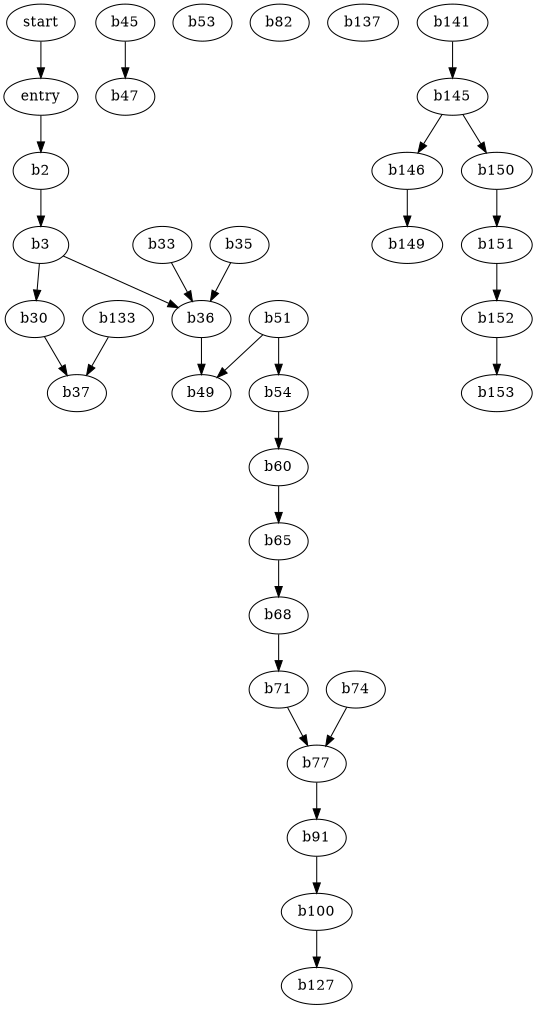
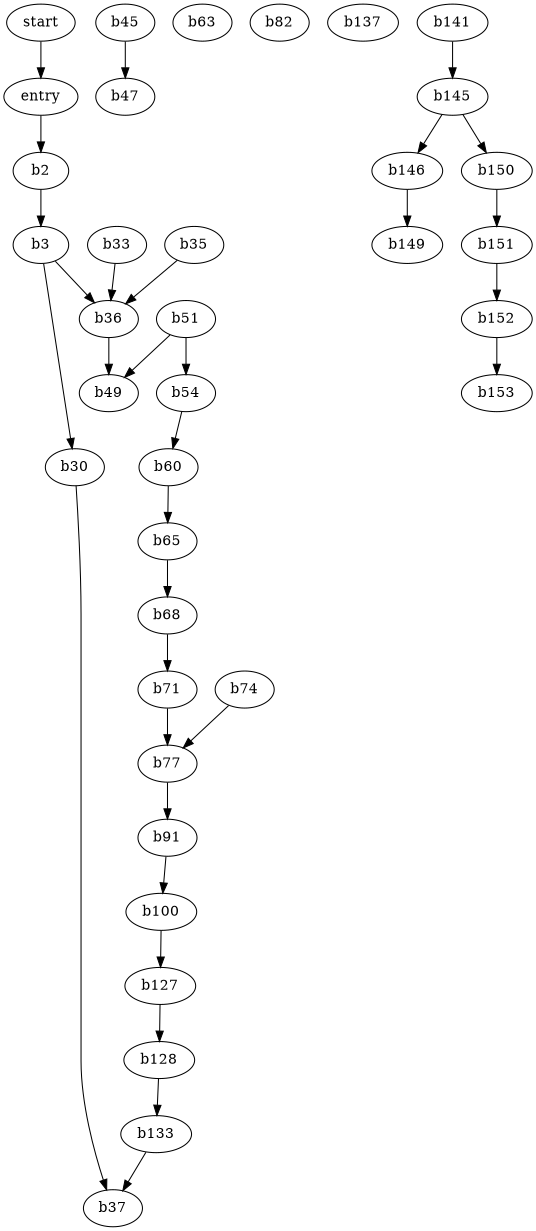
(202, 23) -> (202, 23)
none -> (159, 1060)
